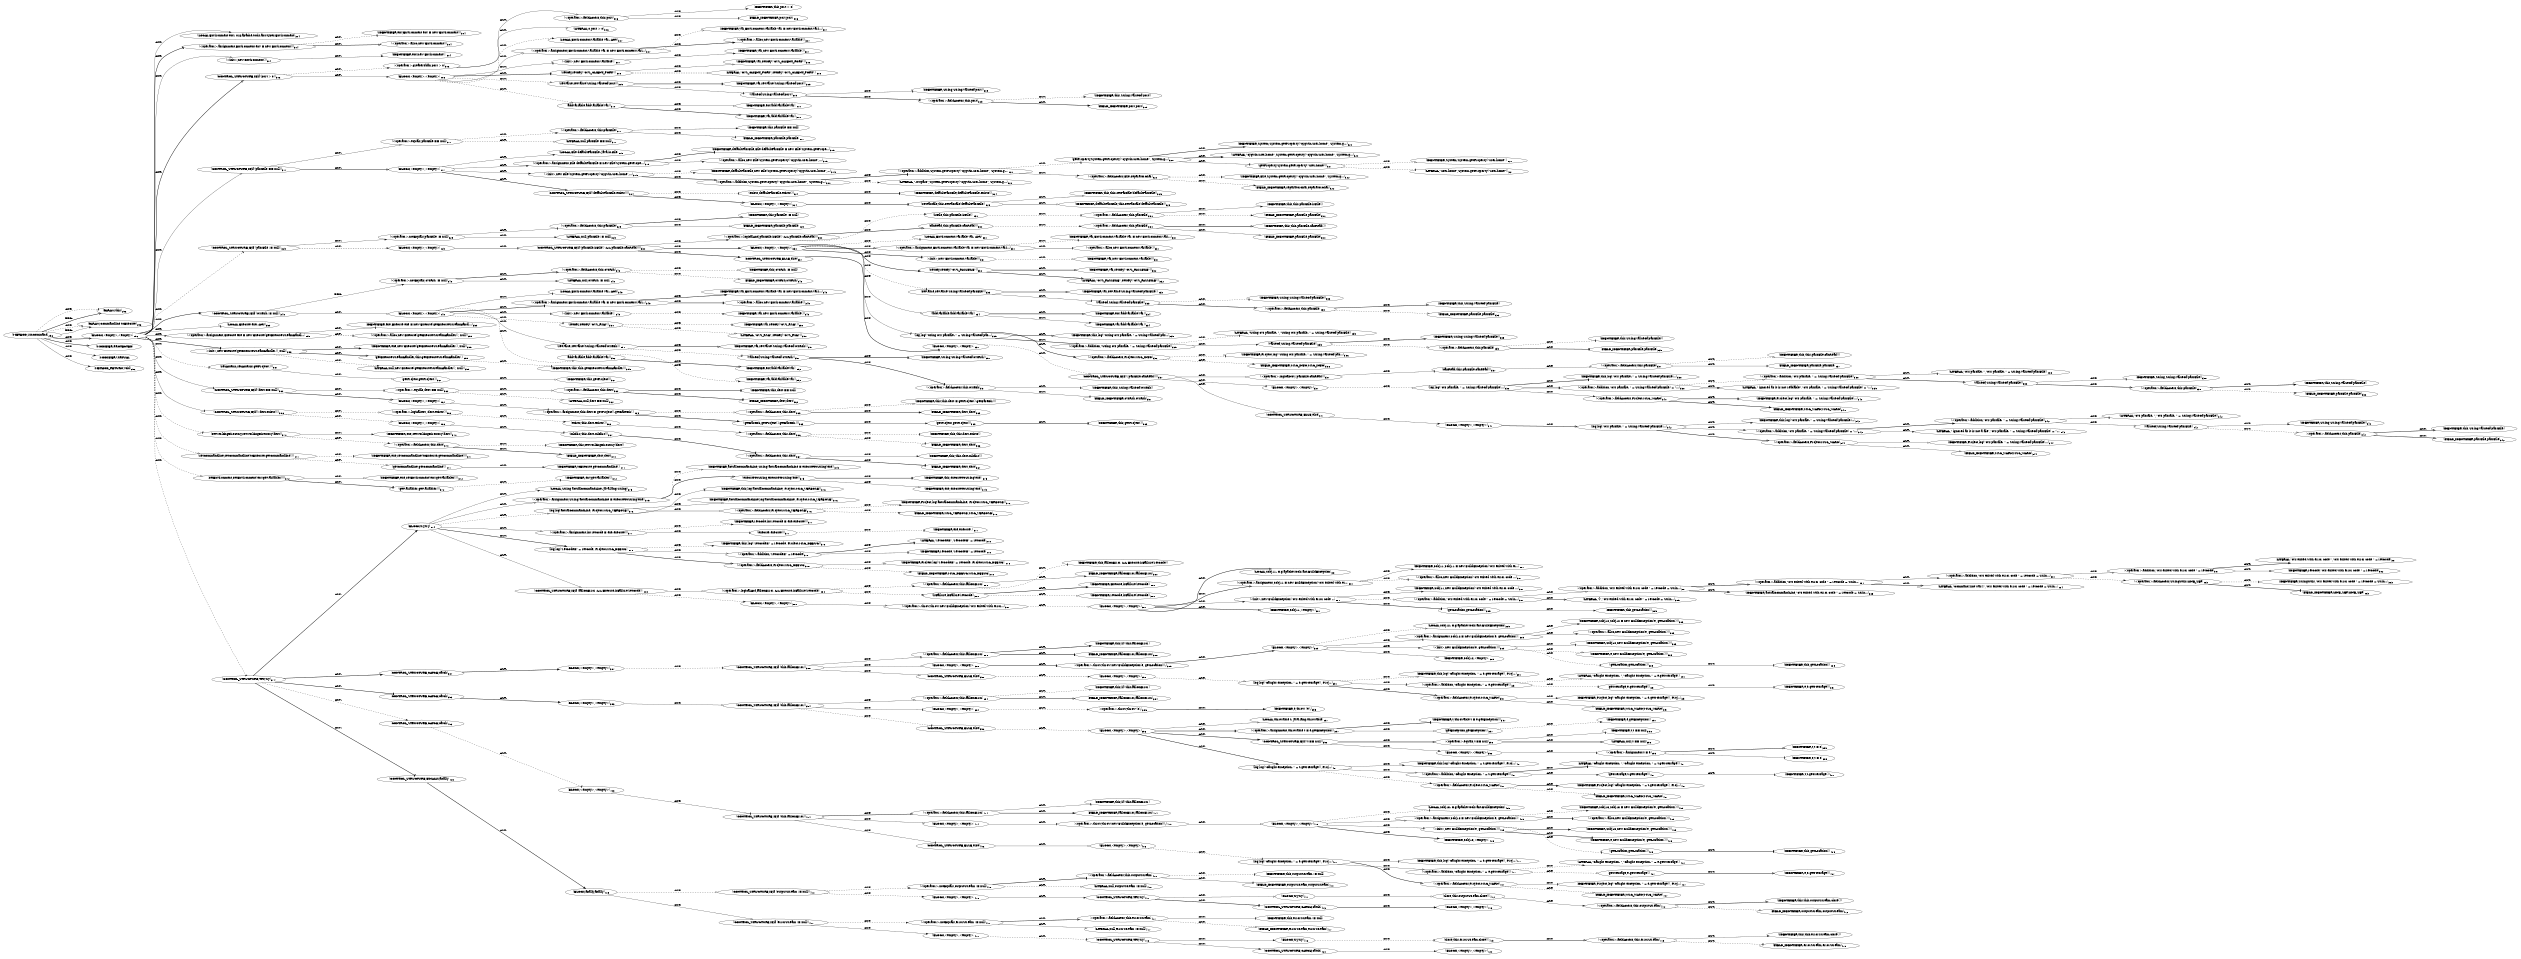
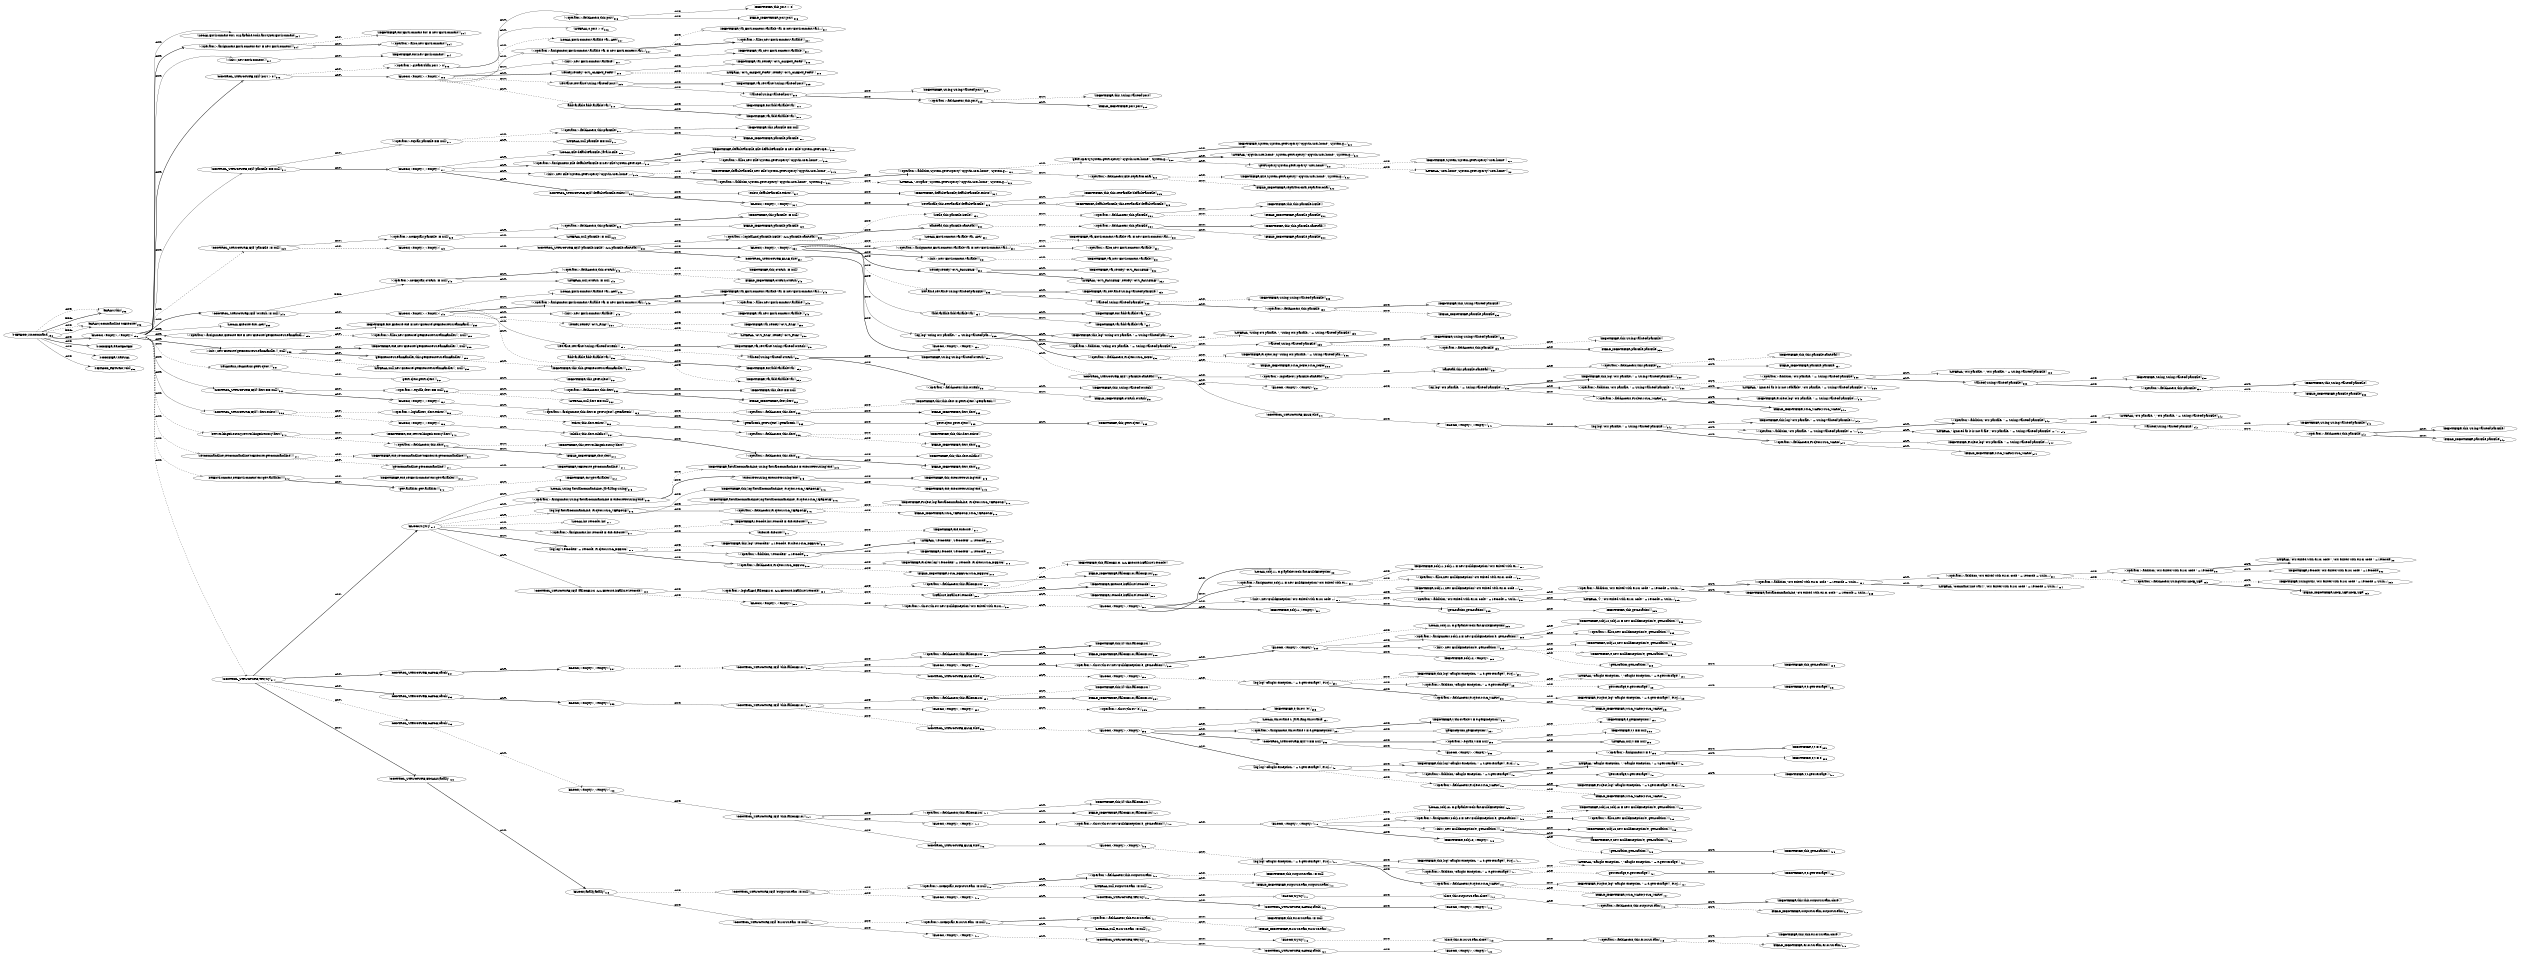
(693, 193) -> (693, 193)
none -> (591, 522)
